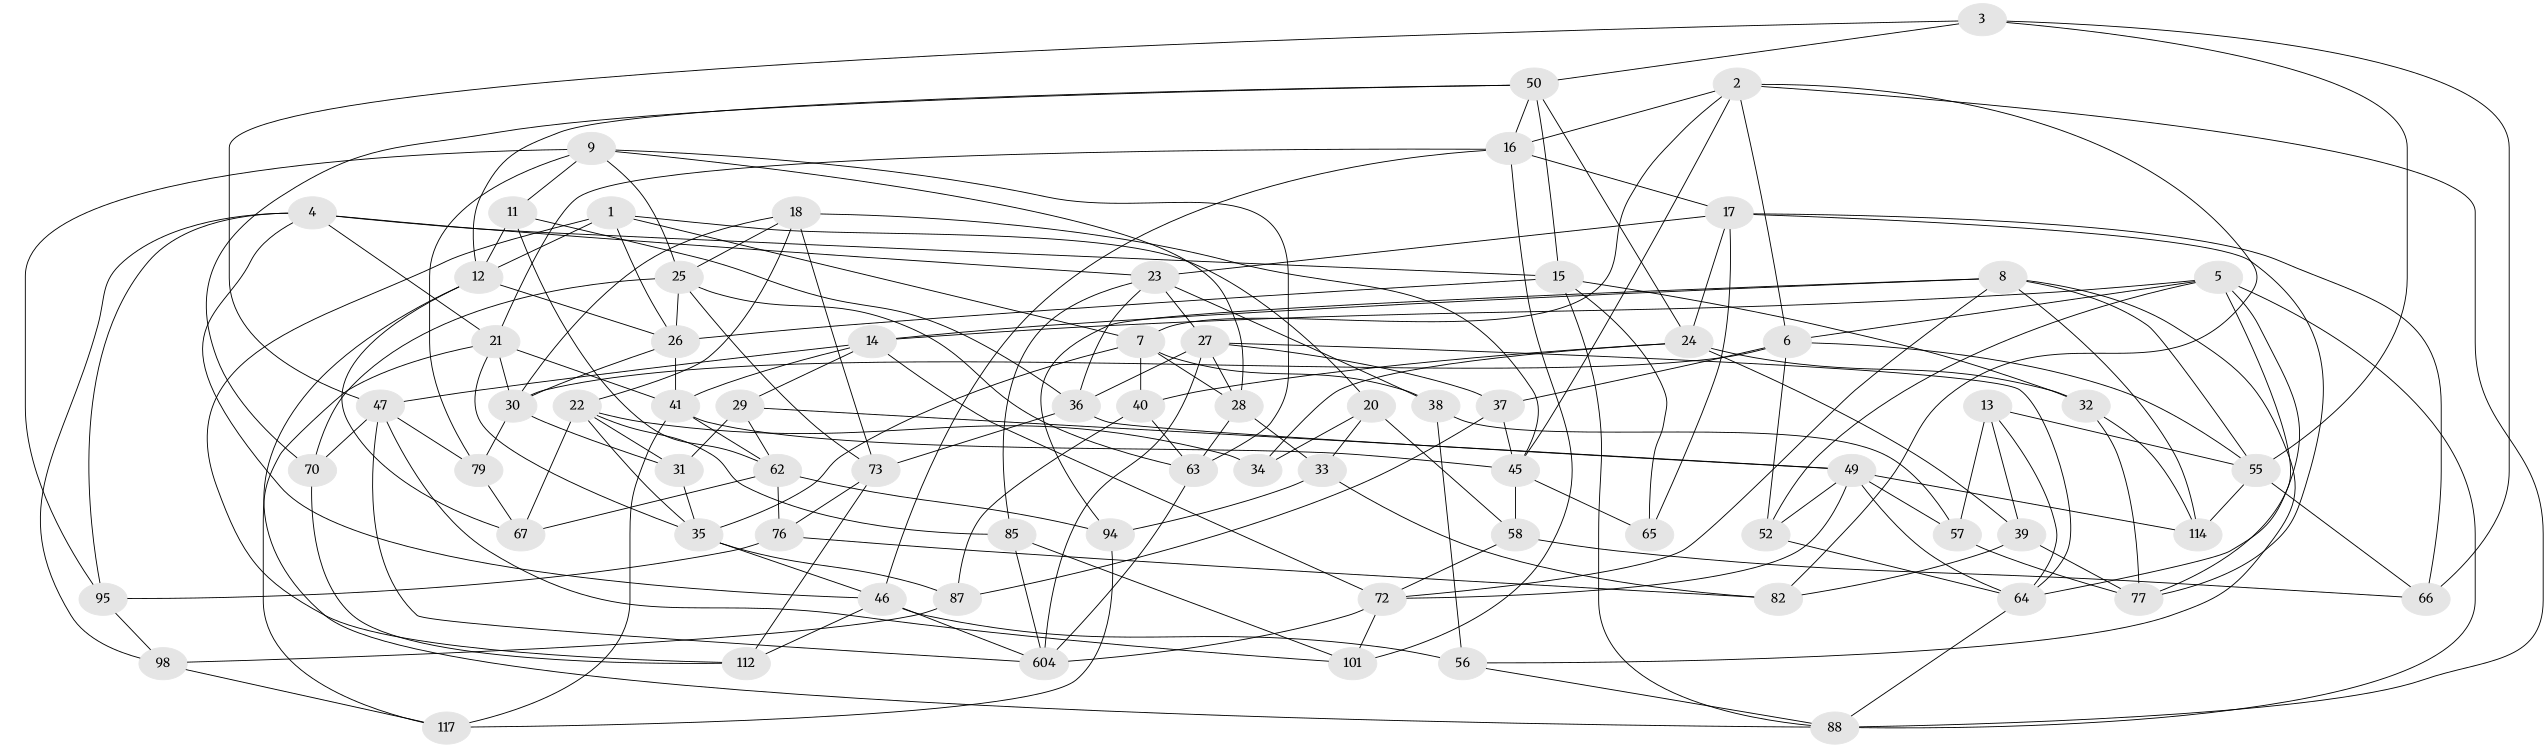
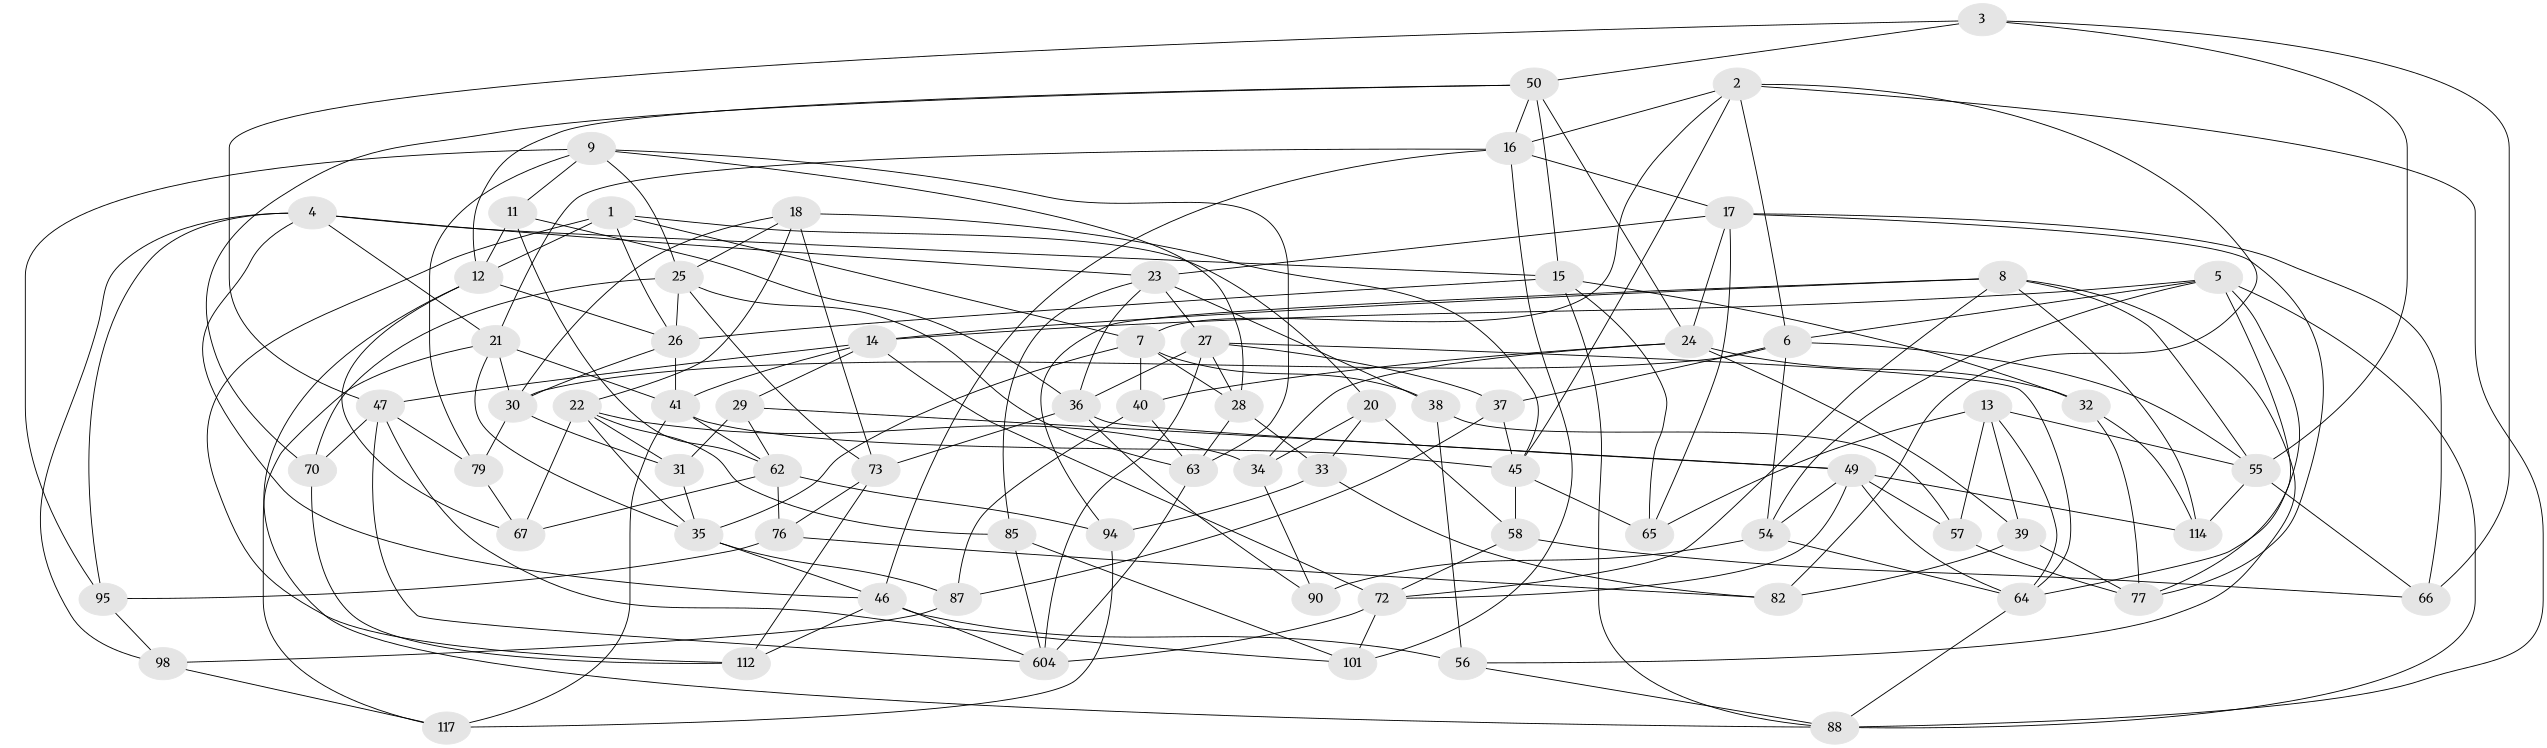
none -> (1805, 460)
(1766, 535) -> (1766, 535)
none -> (1316, 599)
